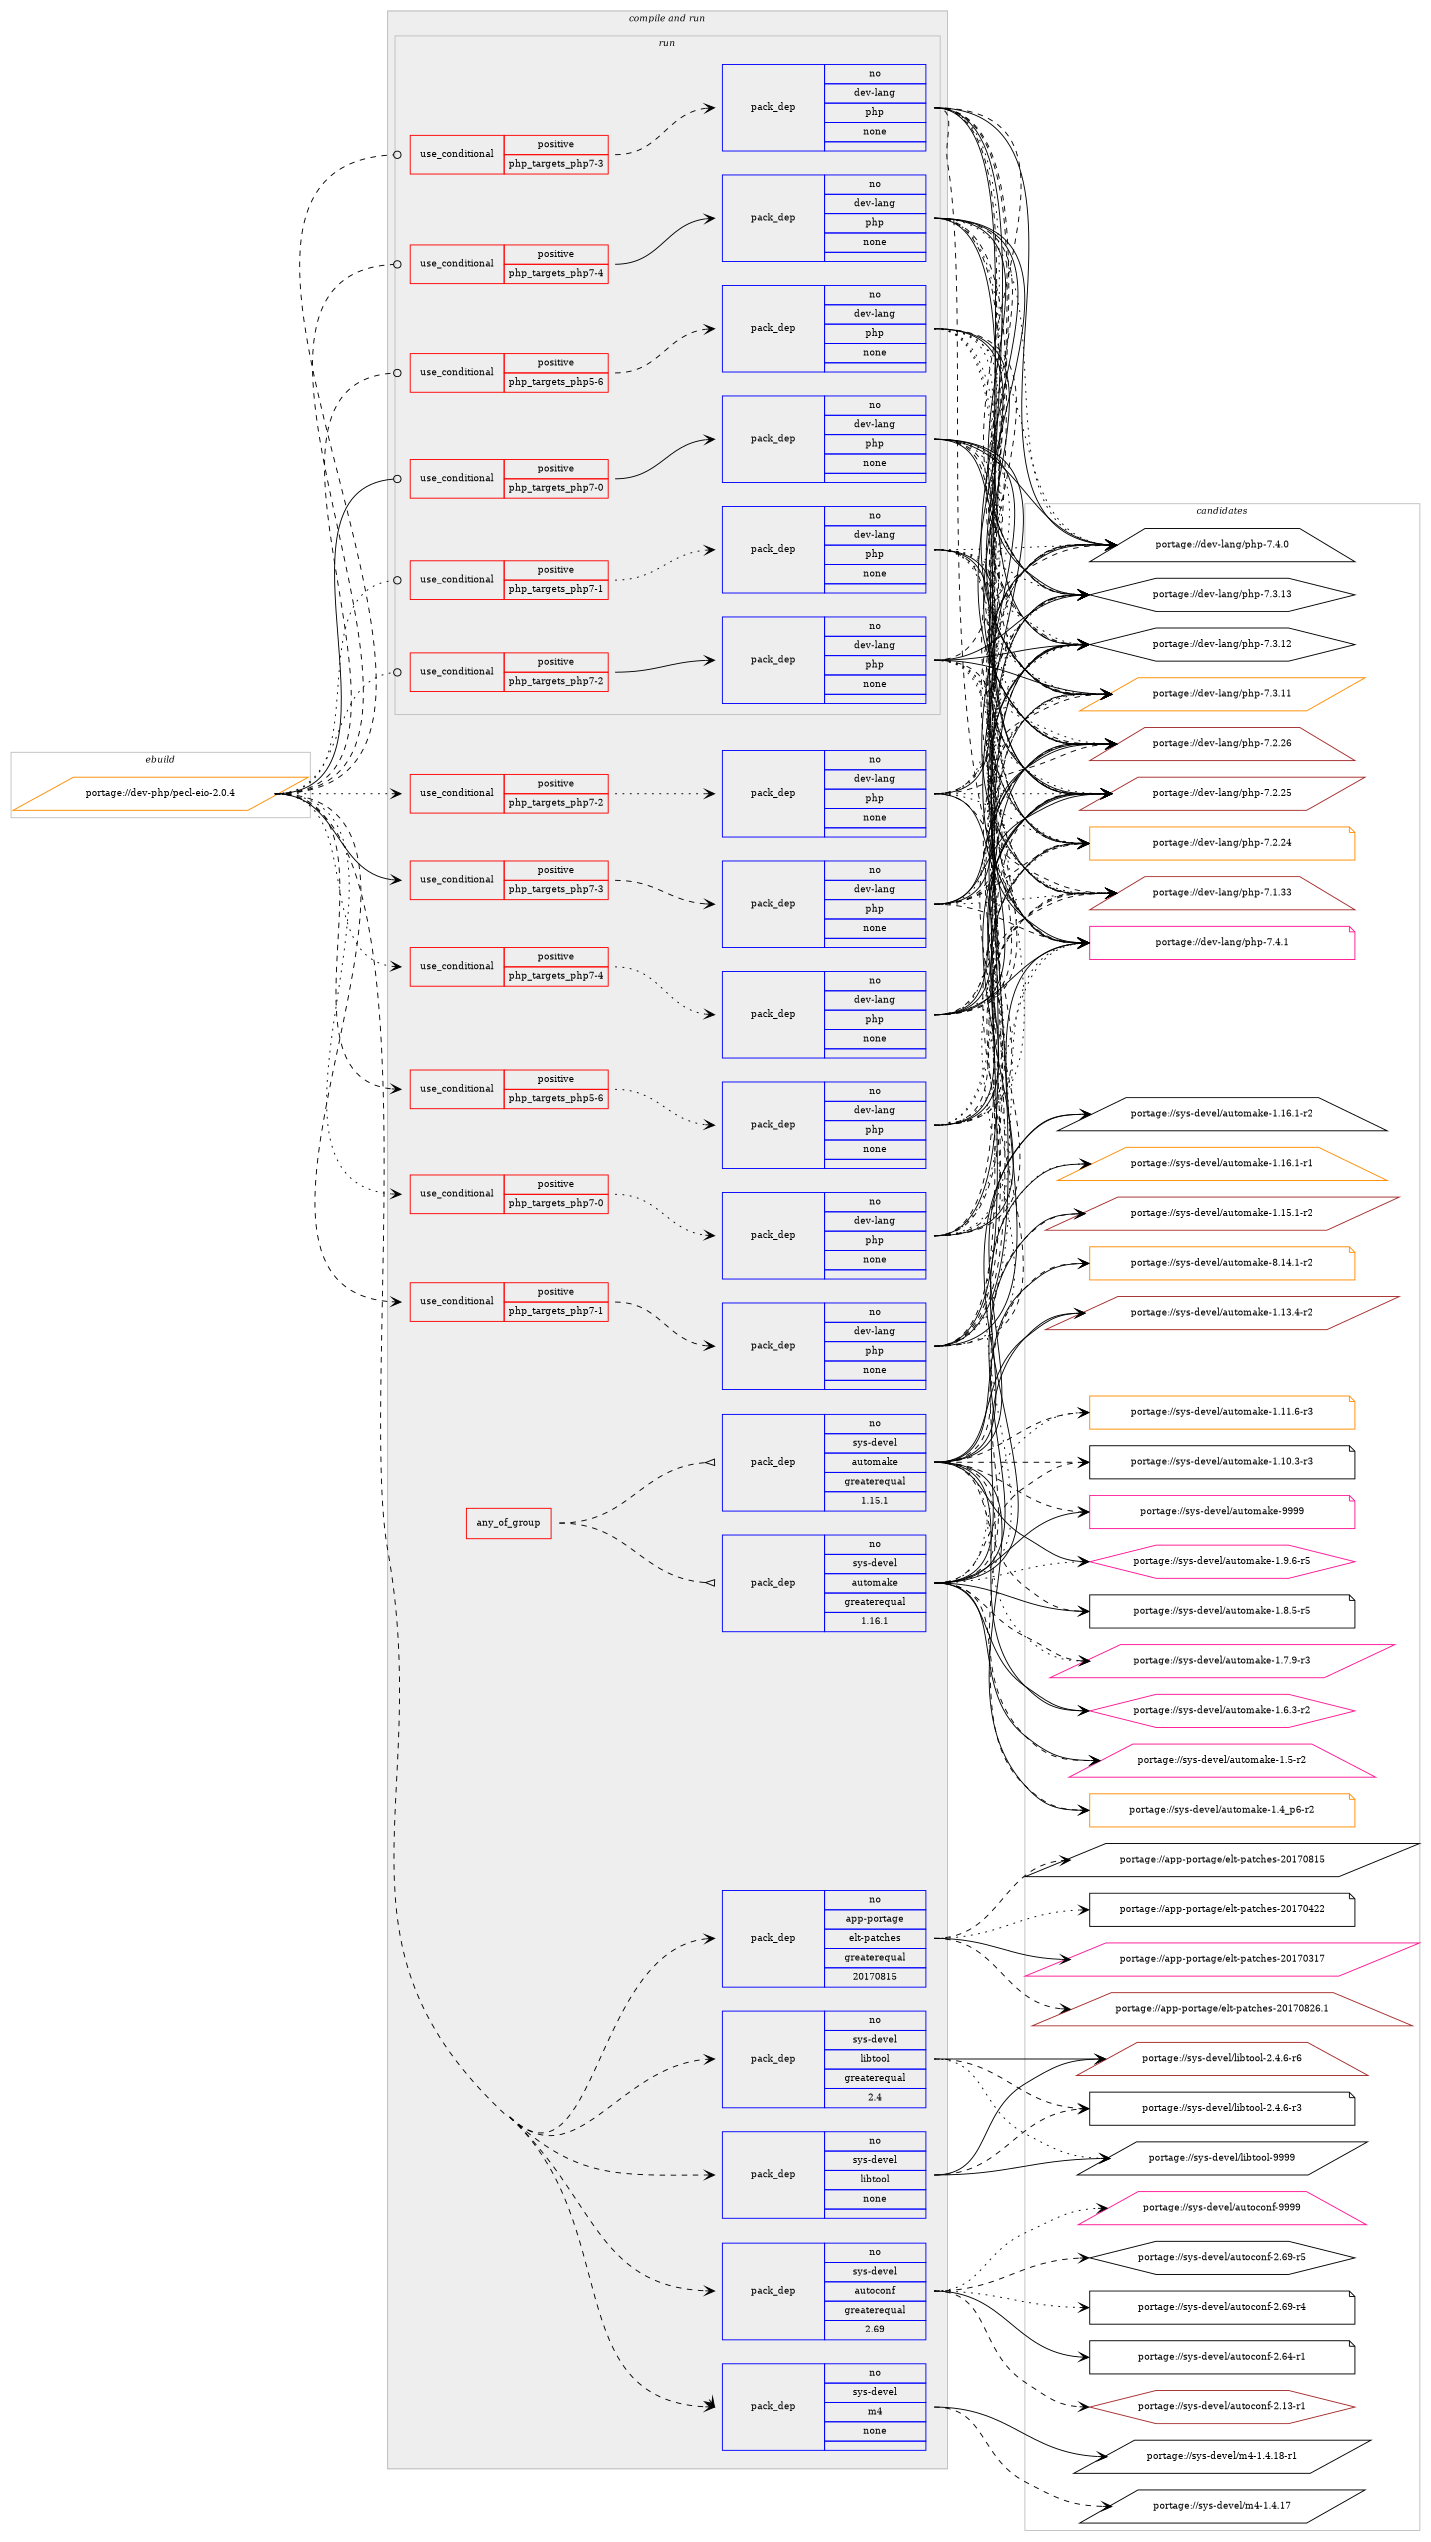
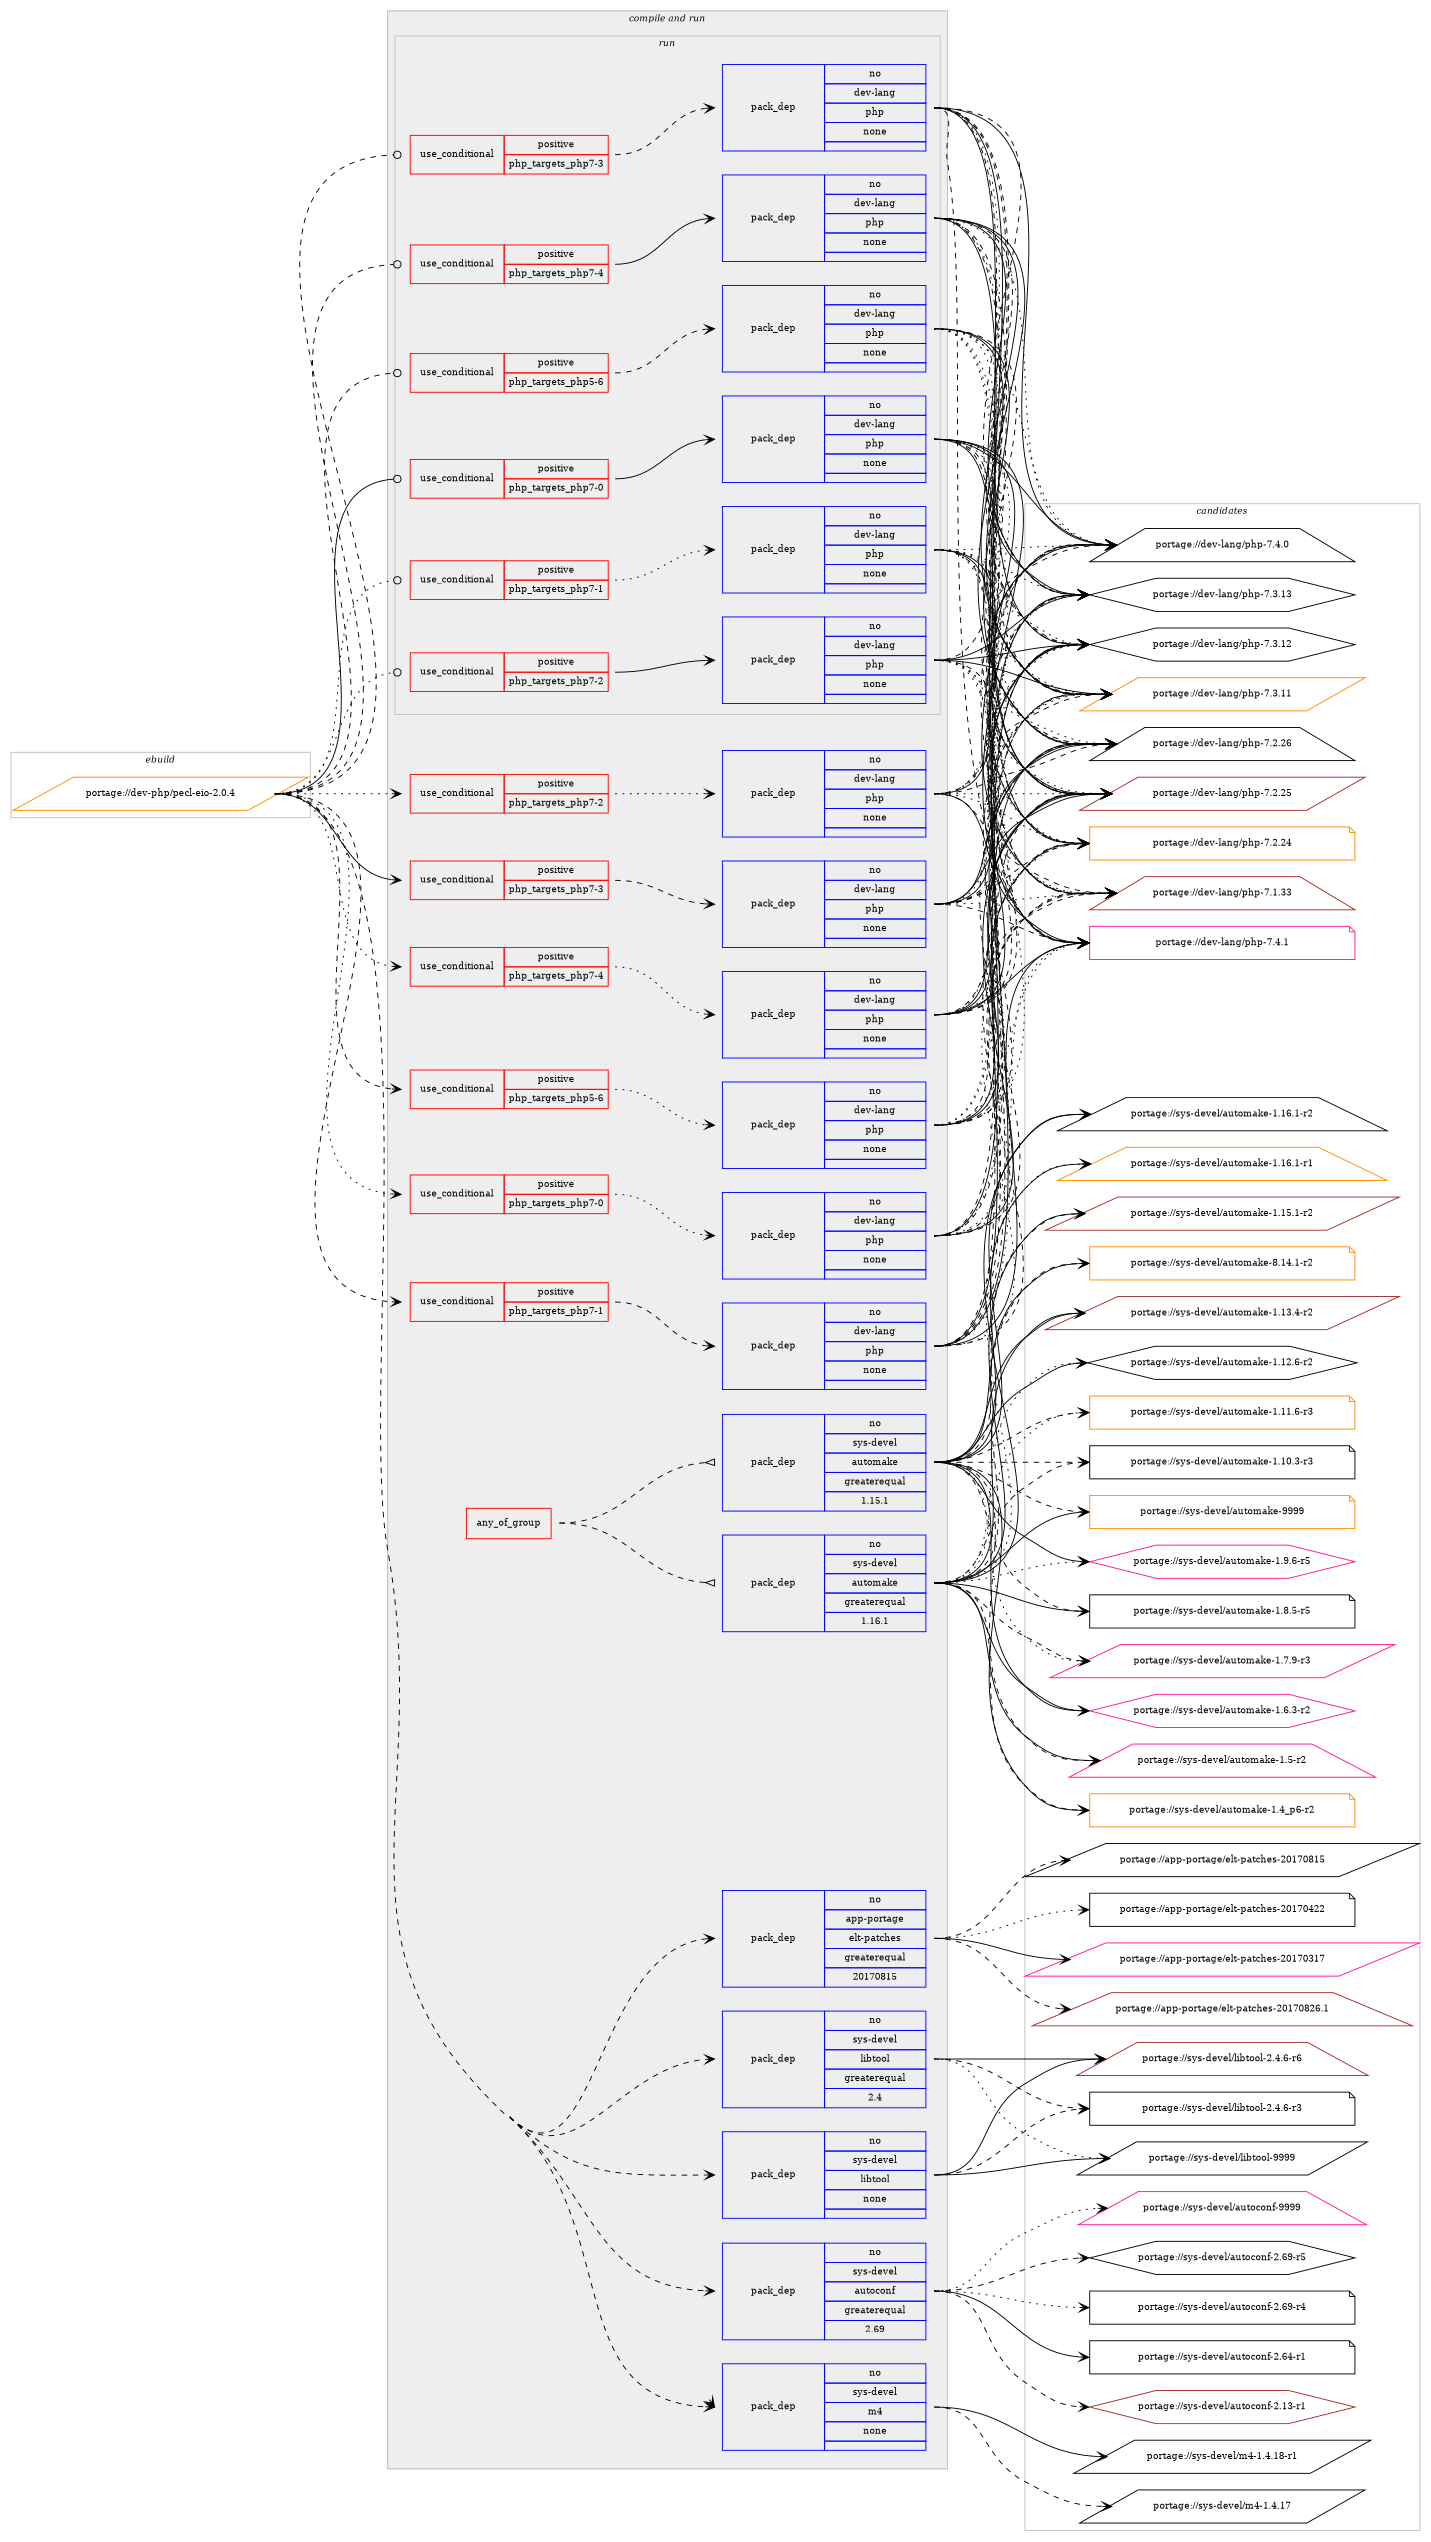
(1222, 744) -> (1222, 744)
none -> (1222, 1363)
(1222, 1512) -> (1222, 1512)
